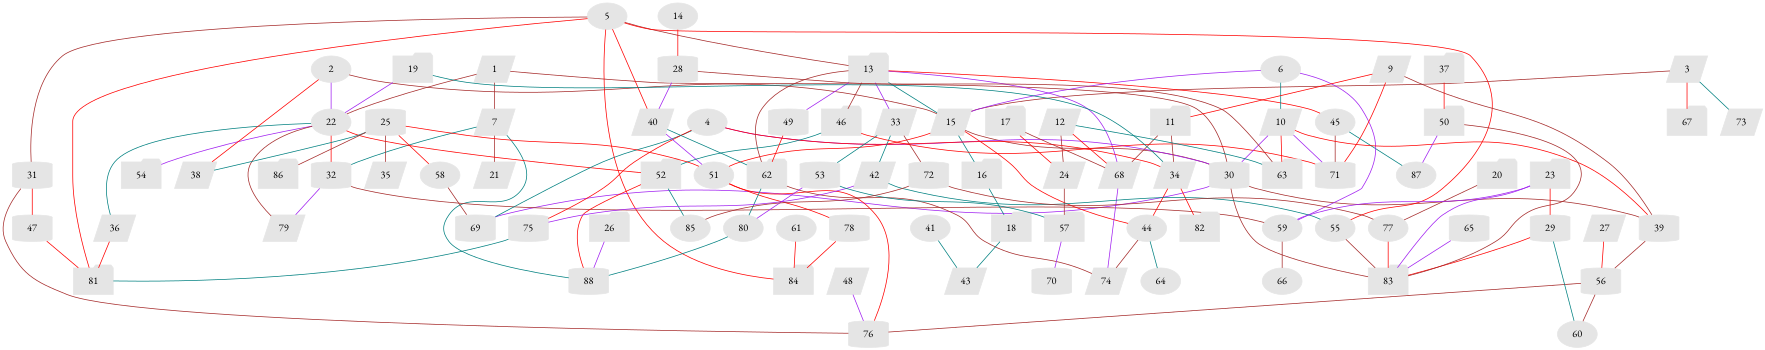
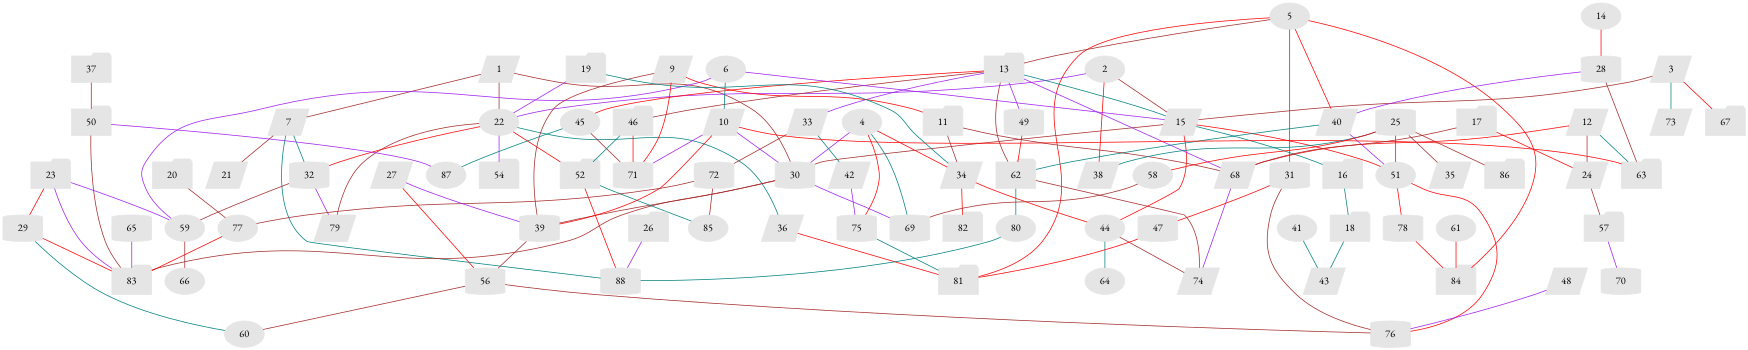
(820, 175) -> none
none -> (448, 199)
(1335, 228) -> none
